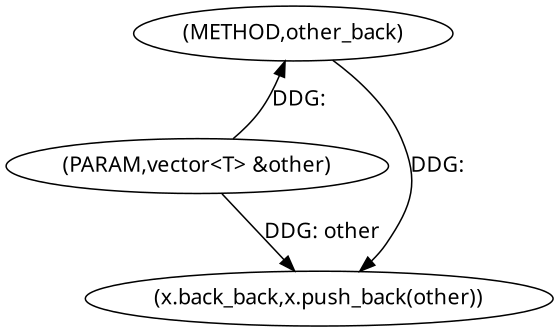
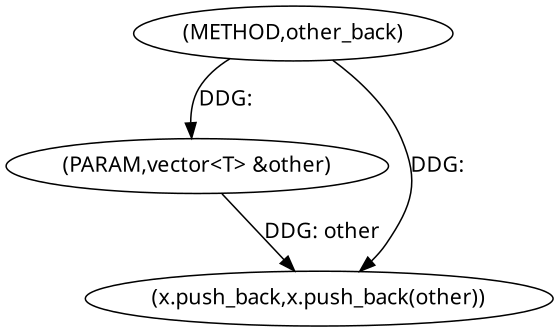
(260, 110) -> (201, 85)
(319, 299) -> (319, 299)
